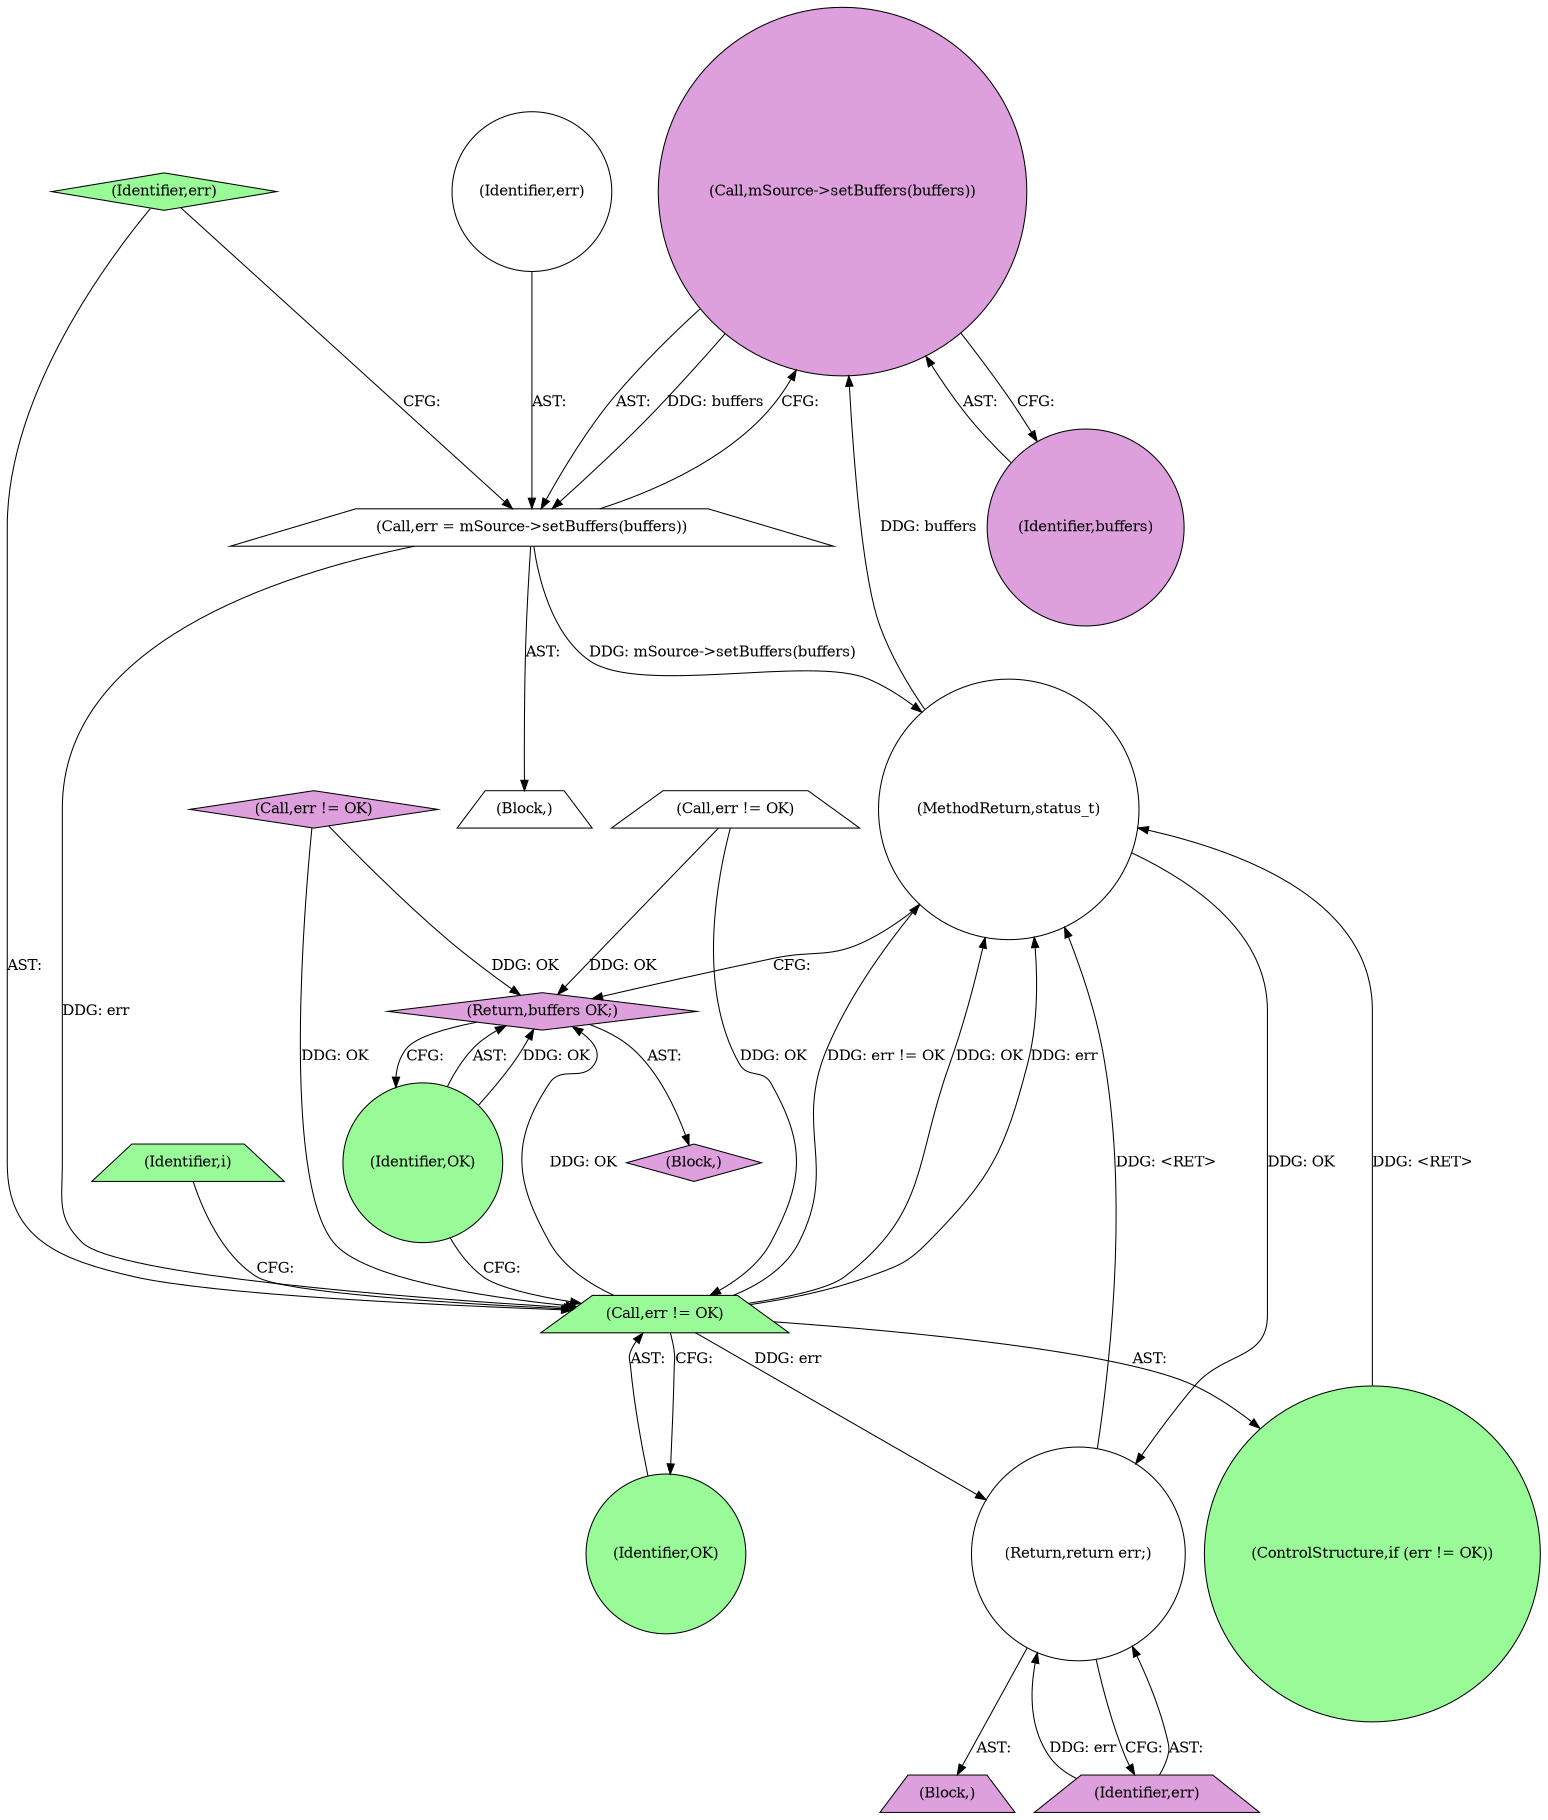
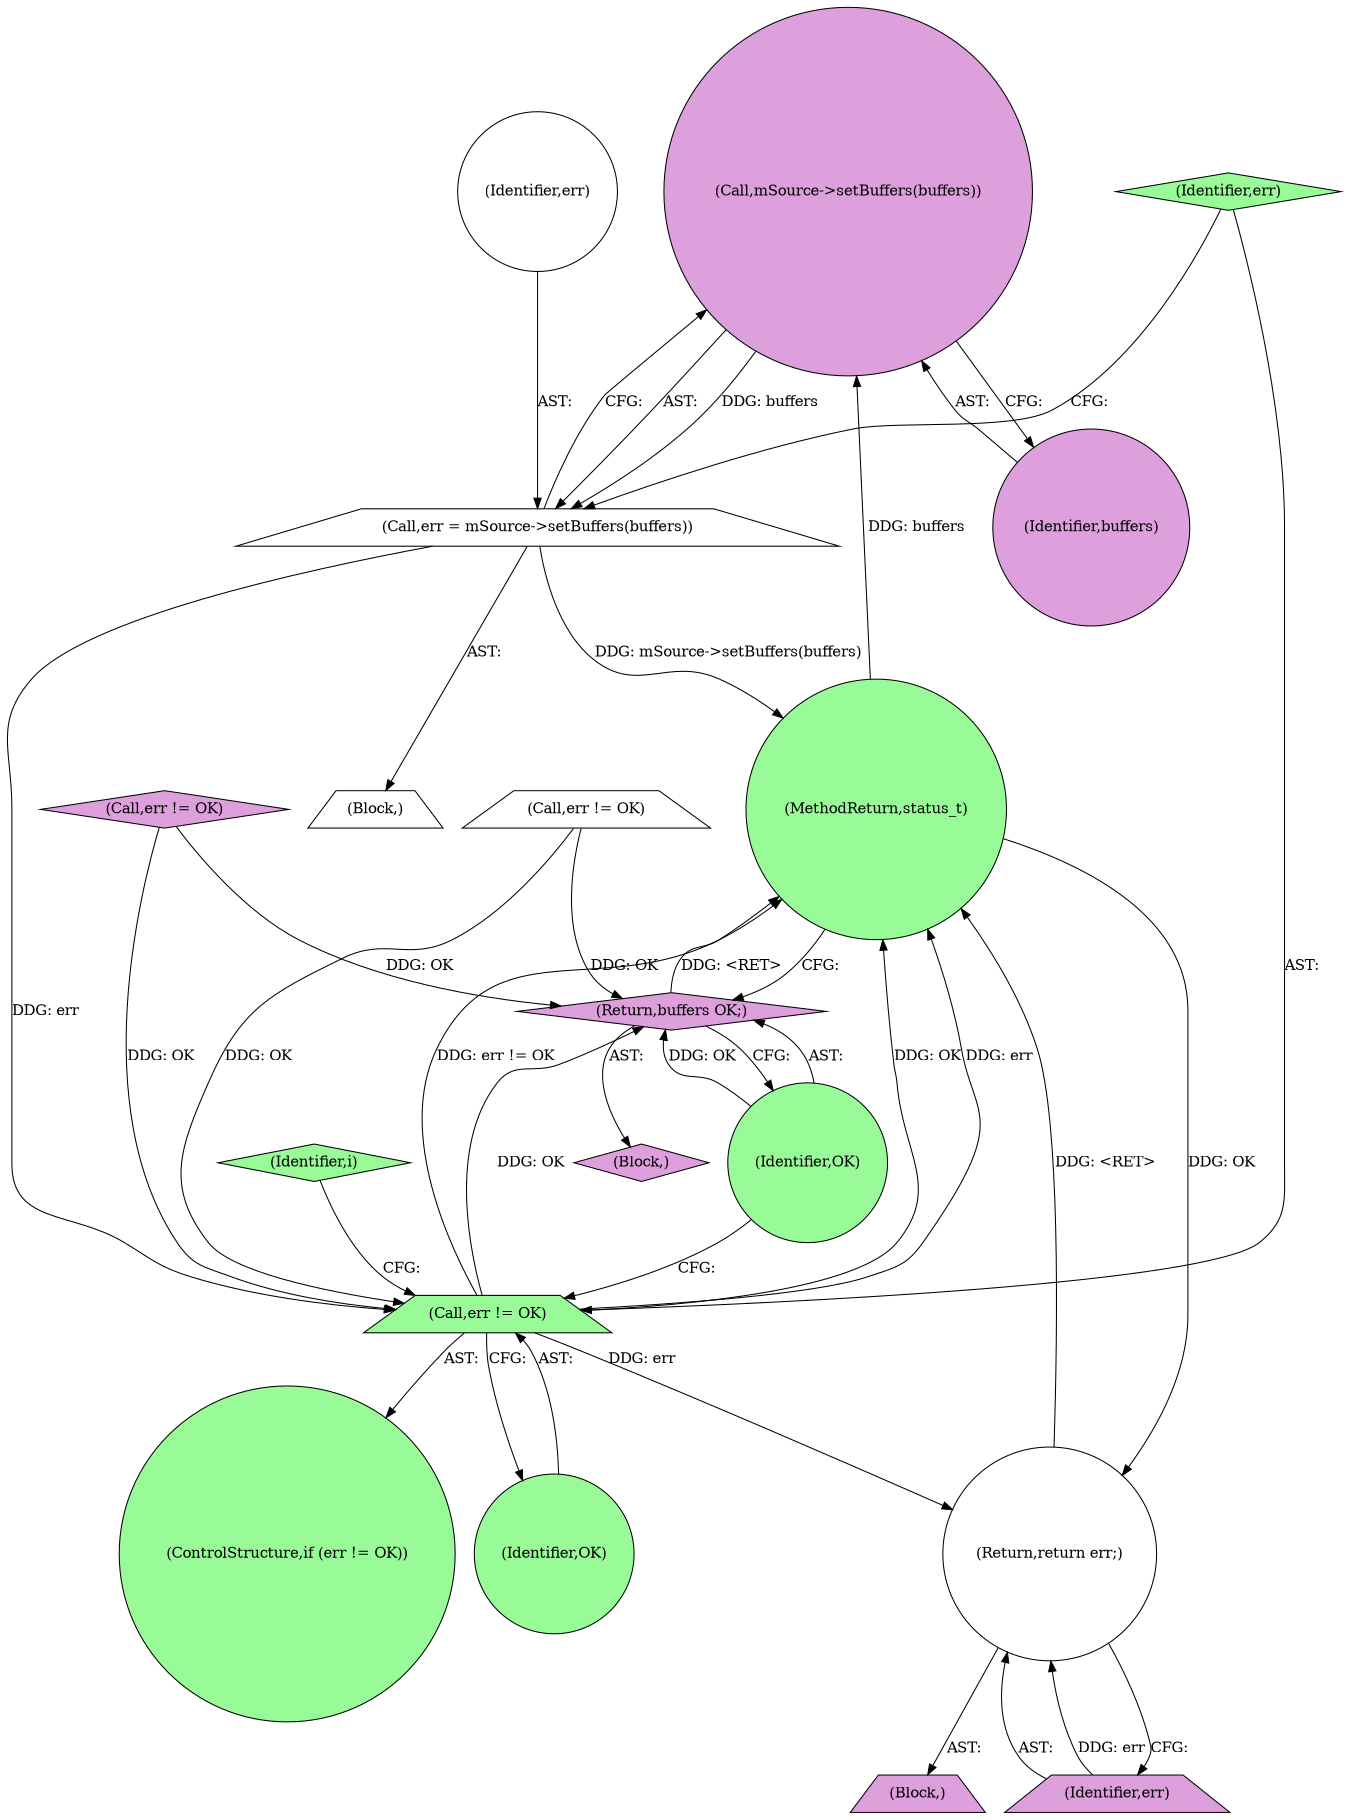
(1009, 809) -> (876, 809)
(1372, 1043) -> (712, 944)
(188, 1163) -> (314, 1163)
